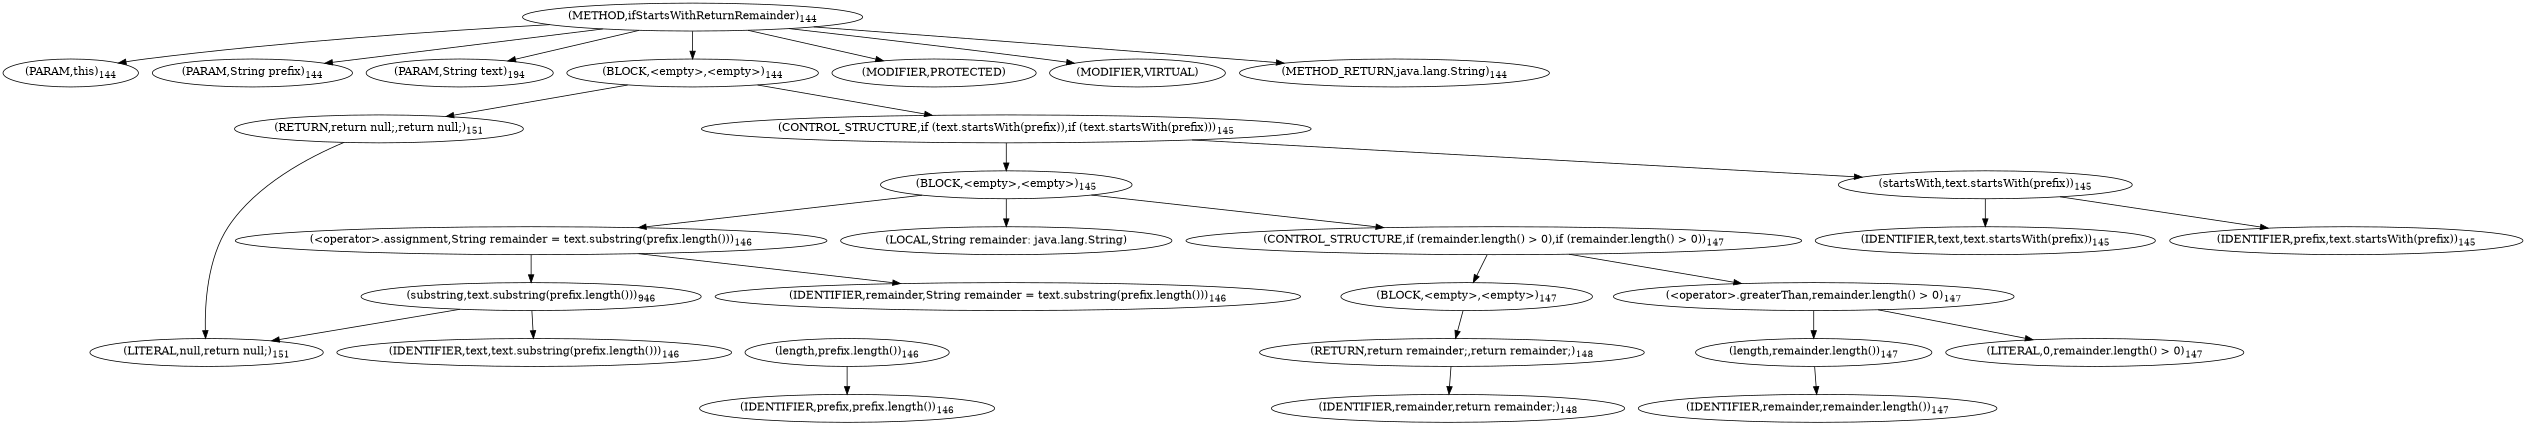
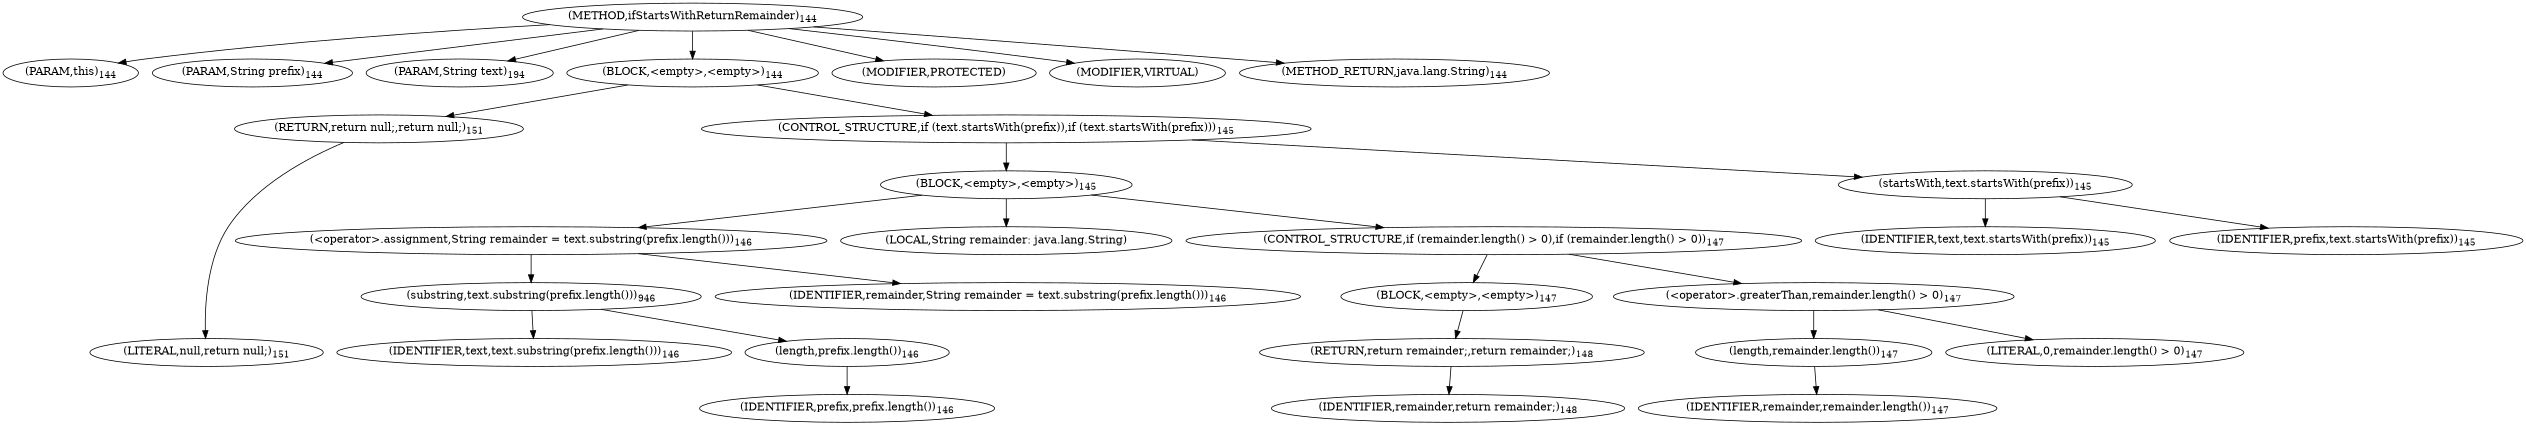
(370, 324) -> (690, 325)
